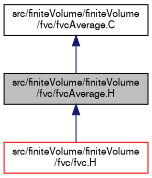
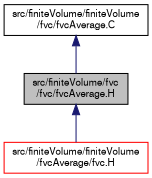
(76, 89) -> (76, 89)
(76, 158) -> (76, 158)
